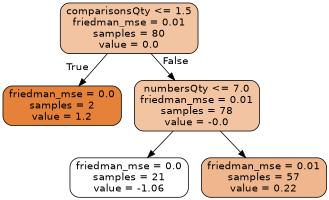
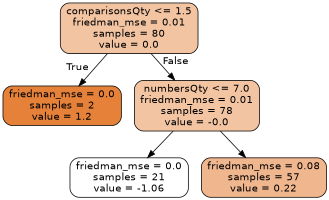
(264, 178) -> (264, 178)
